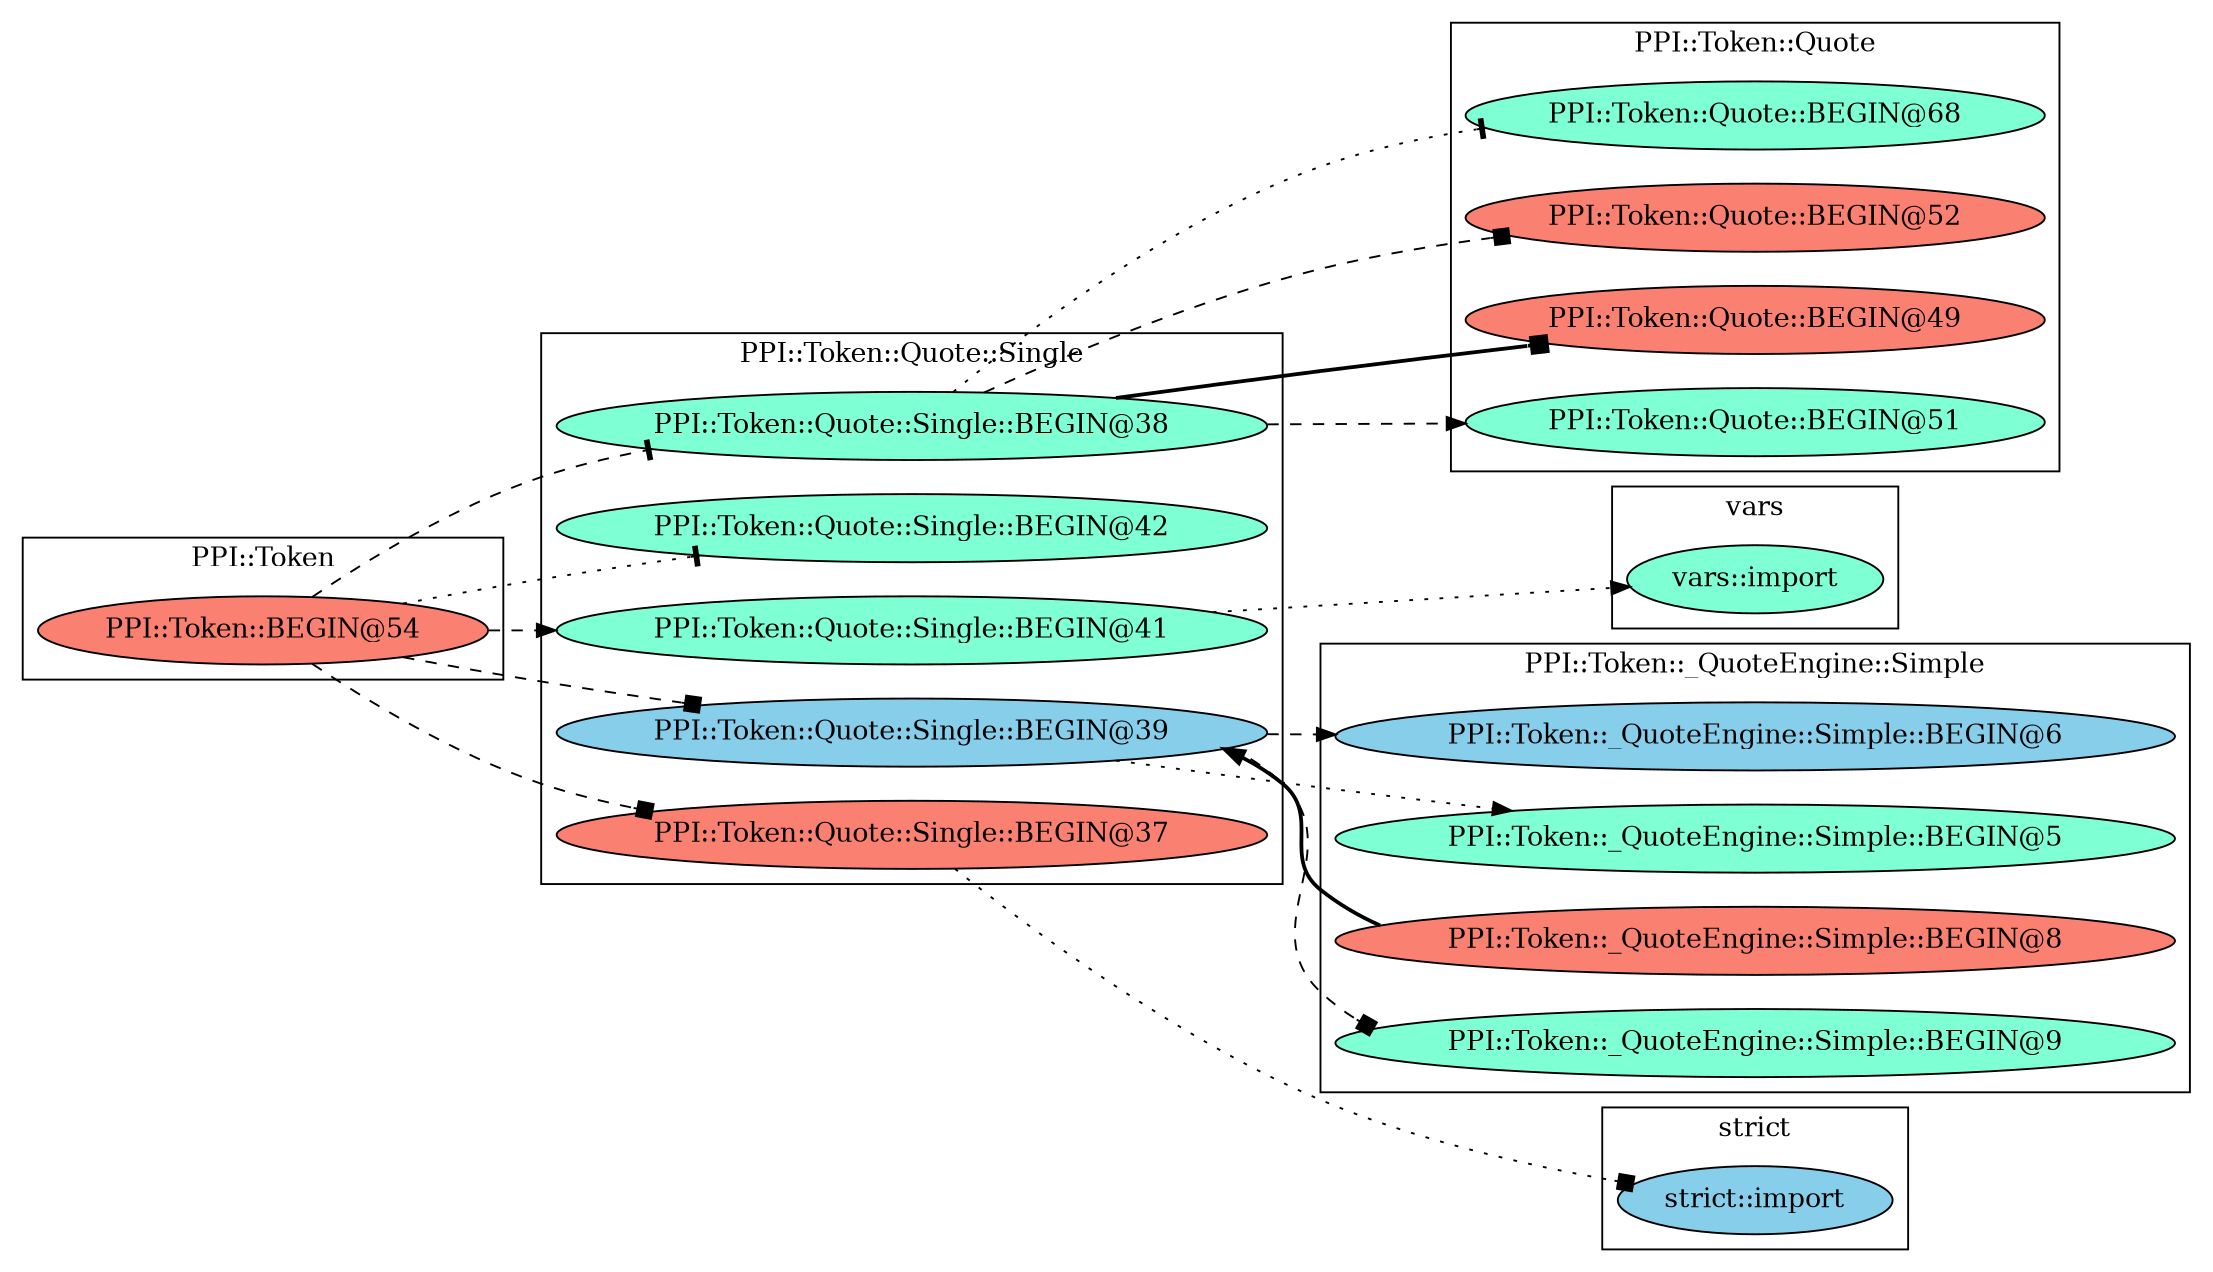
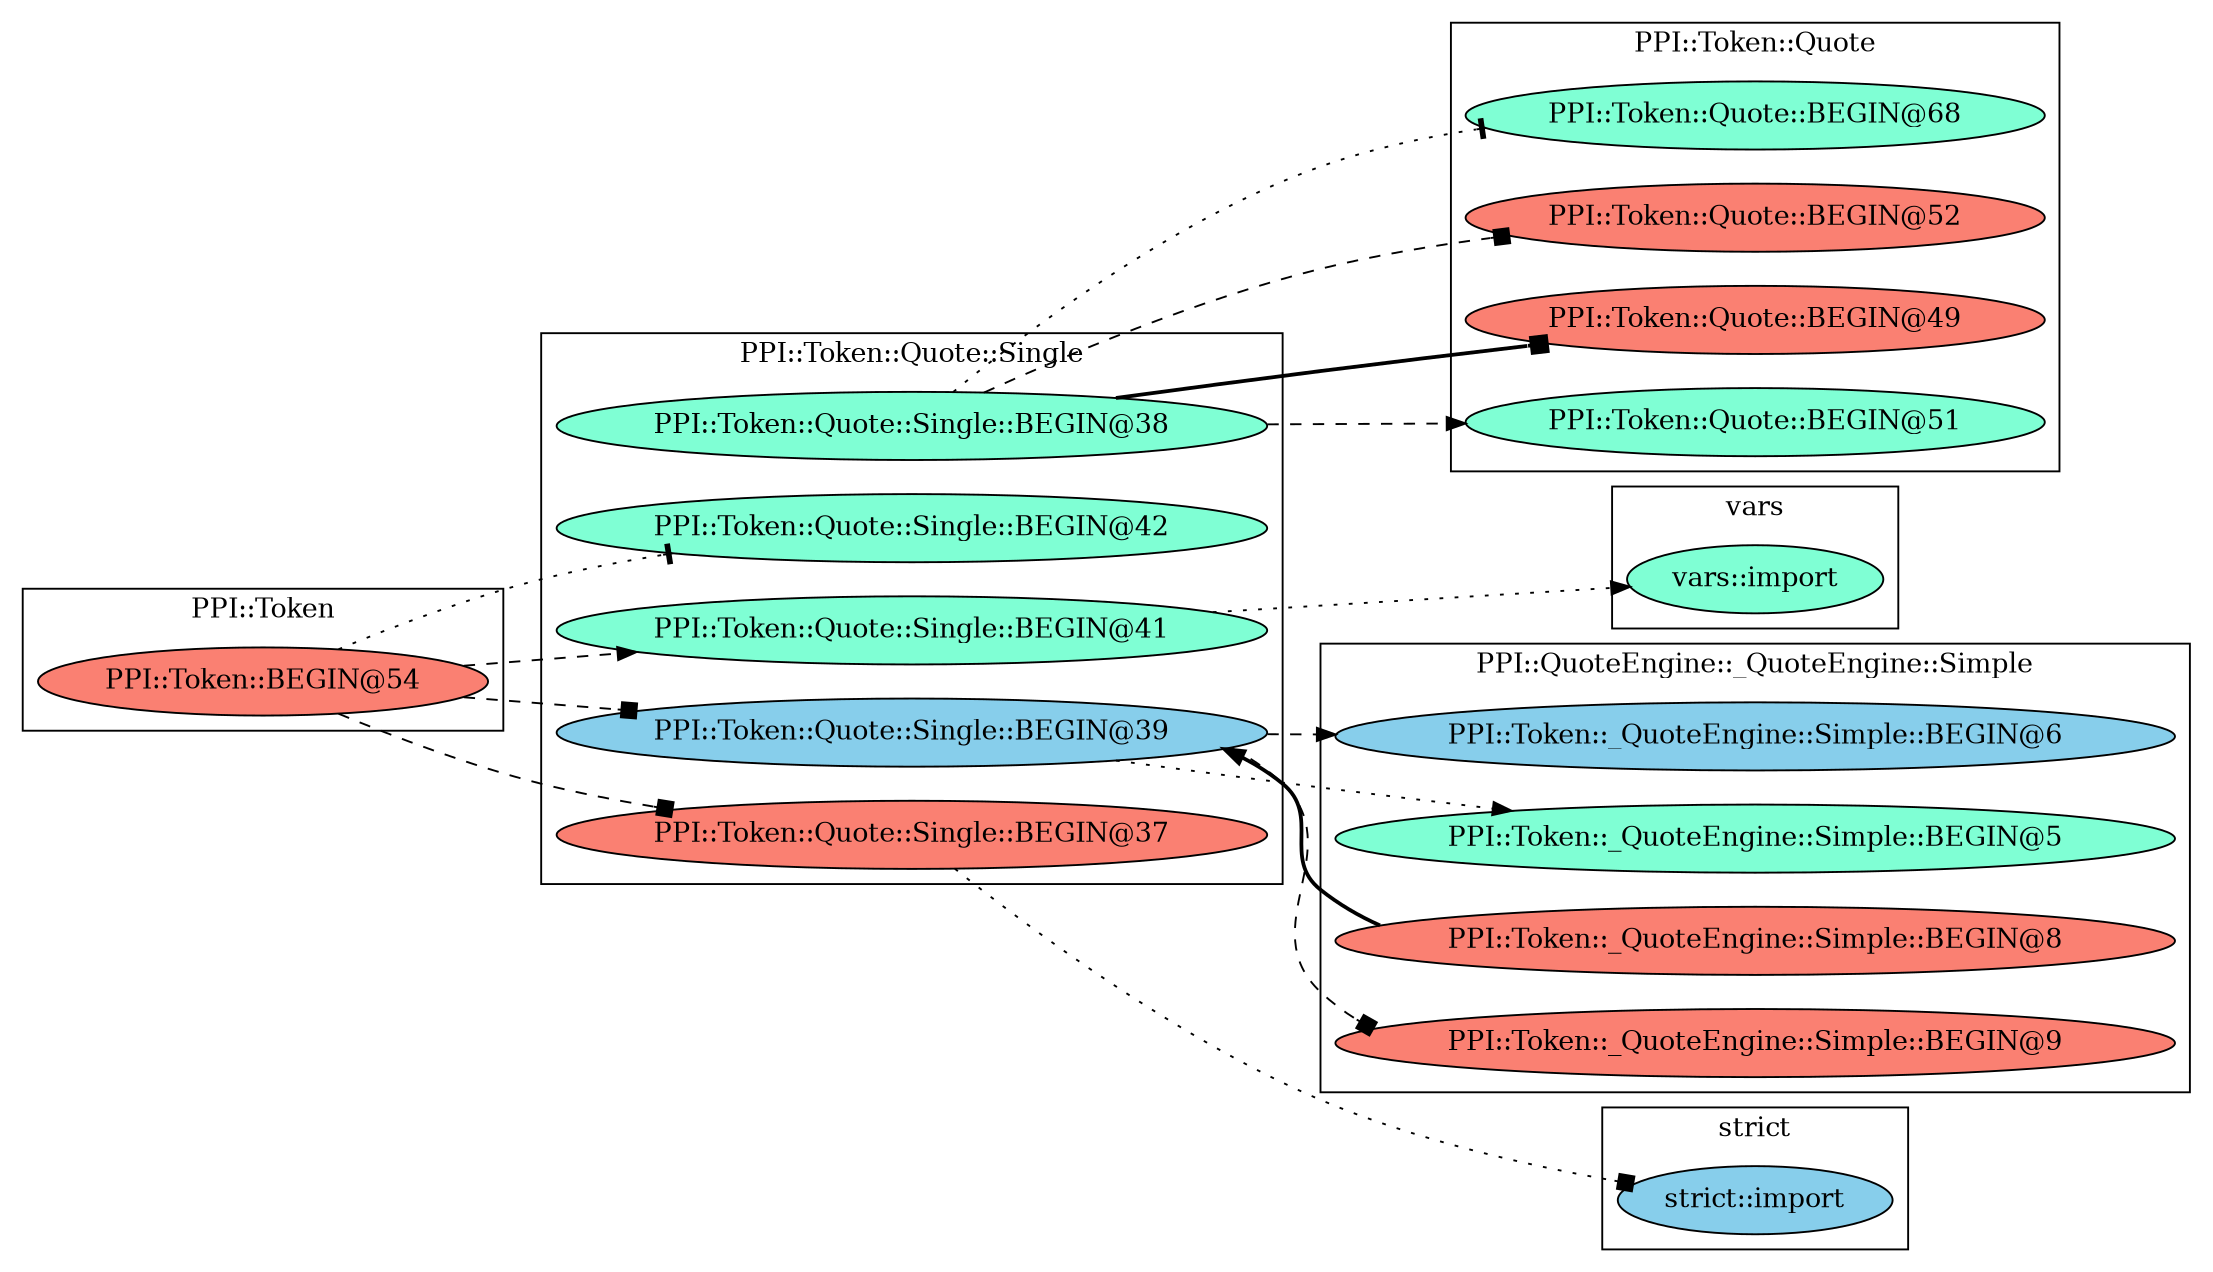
(470, 506) -> none
(1755, 665) -> (1755, 665)
(1755, 1043) -> (1755, 1043)
